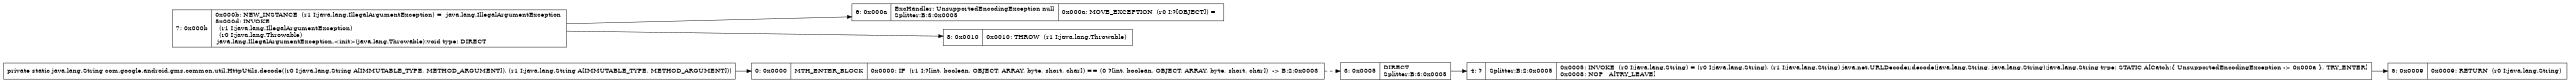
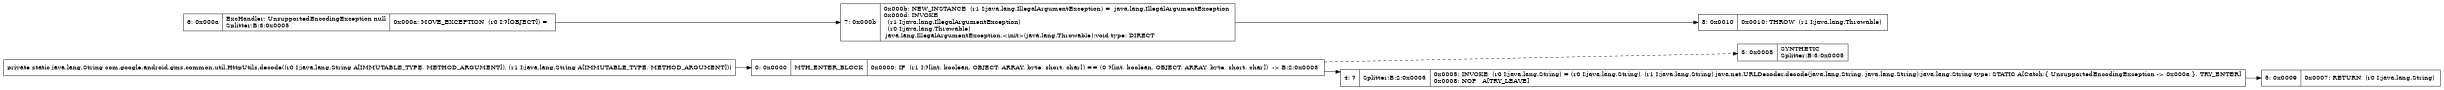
(707, 20) -> (696, 22)
(245, 22) -> (913, 15)
(1397, 68) -> (1801, 49)
(1457, 71) -> (1330, 72)
(2497, 71) -> (2371, 78)
